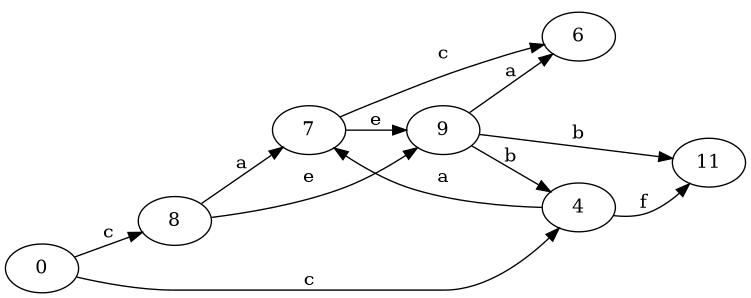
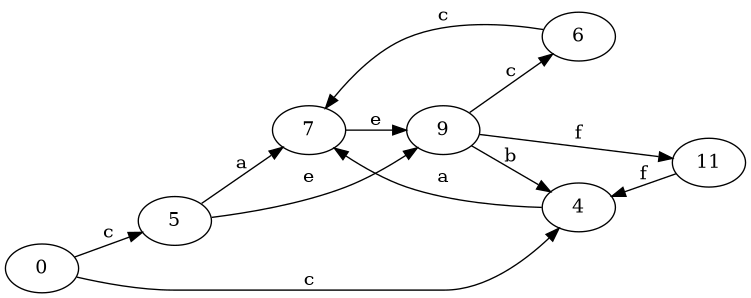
(511, 71) -> (511, 71)
(434, 79) -> (428, 31)
(579, 134) -> (579, 134)
(649, 212) -> (650, 183)
(175, 221) -> (175, 221)
